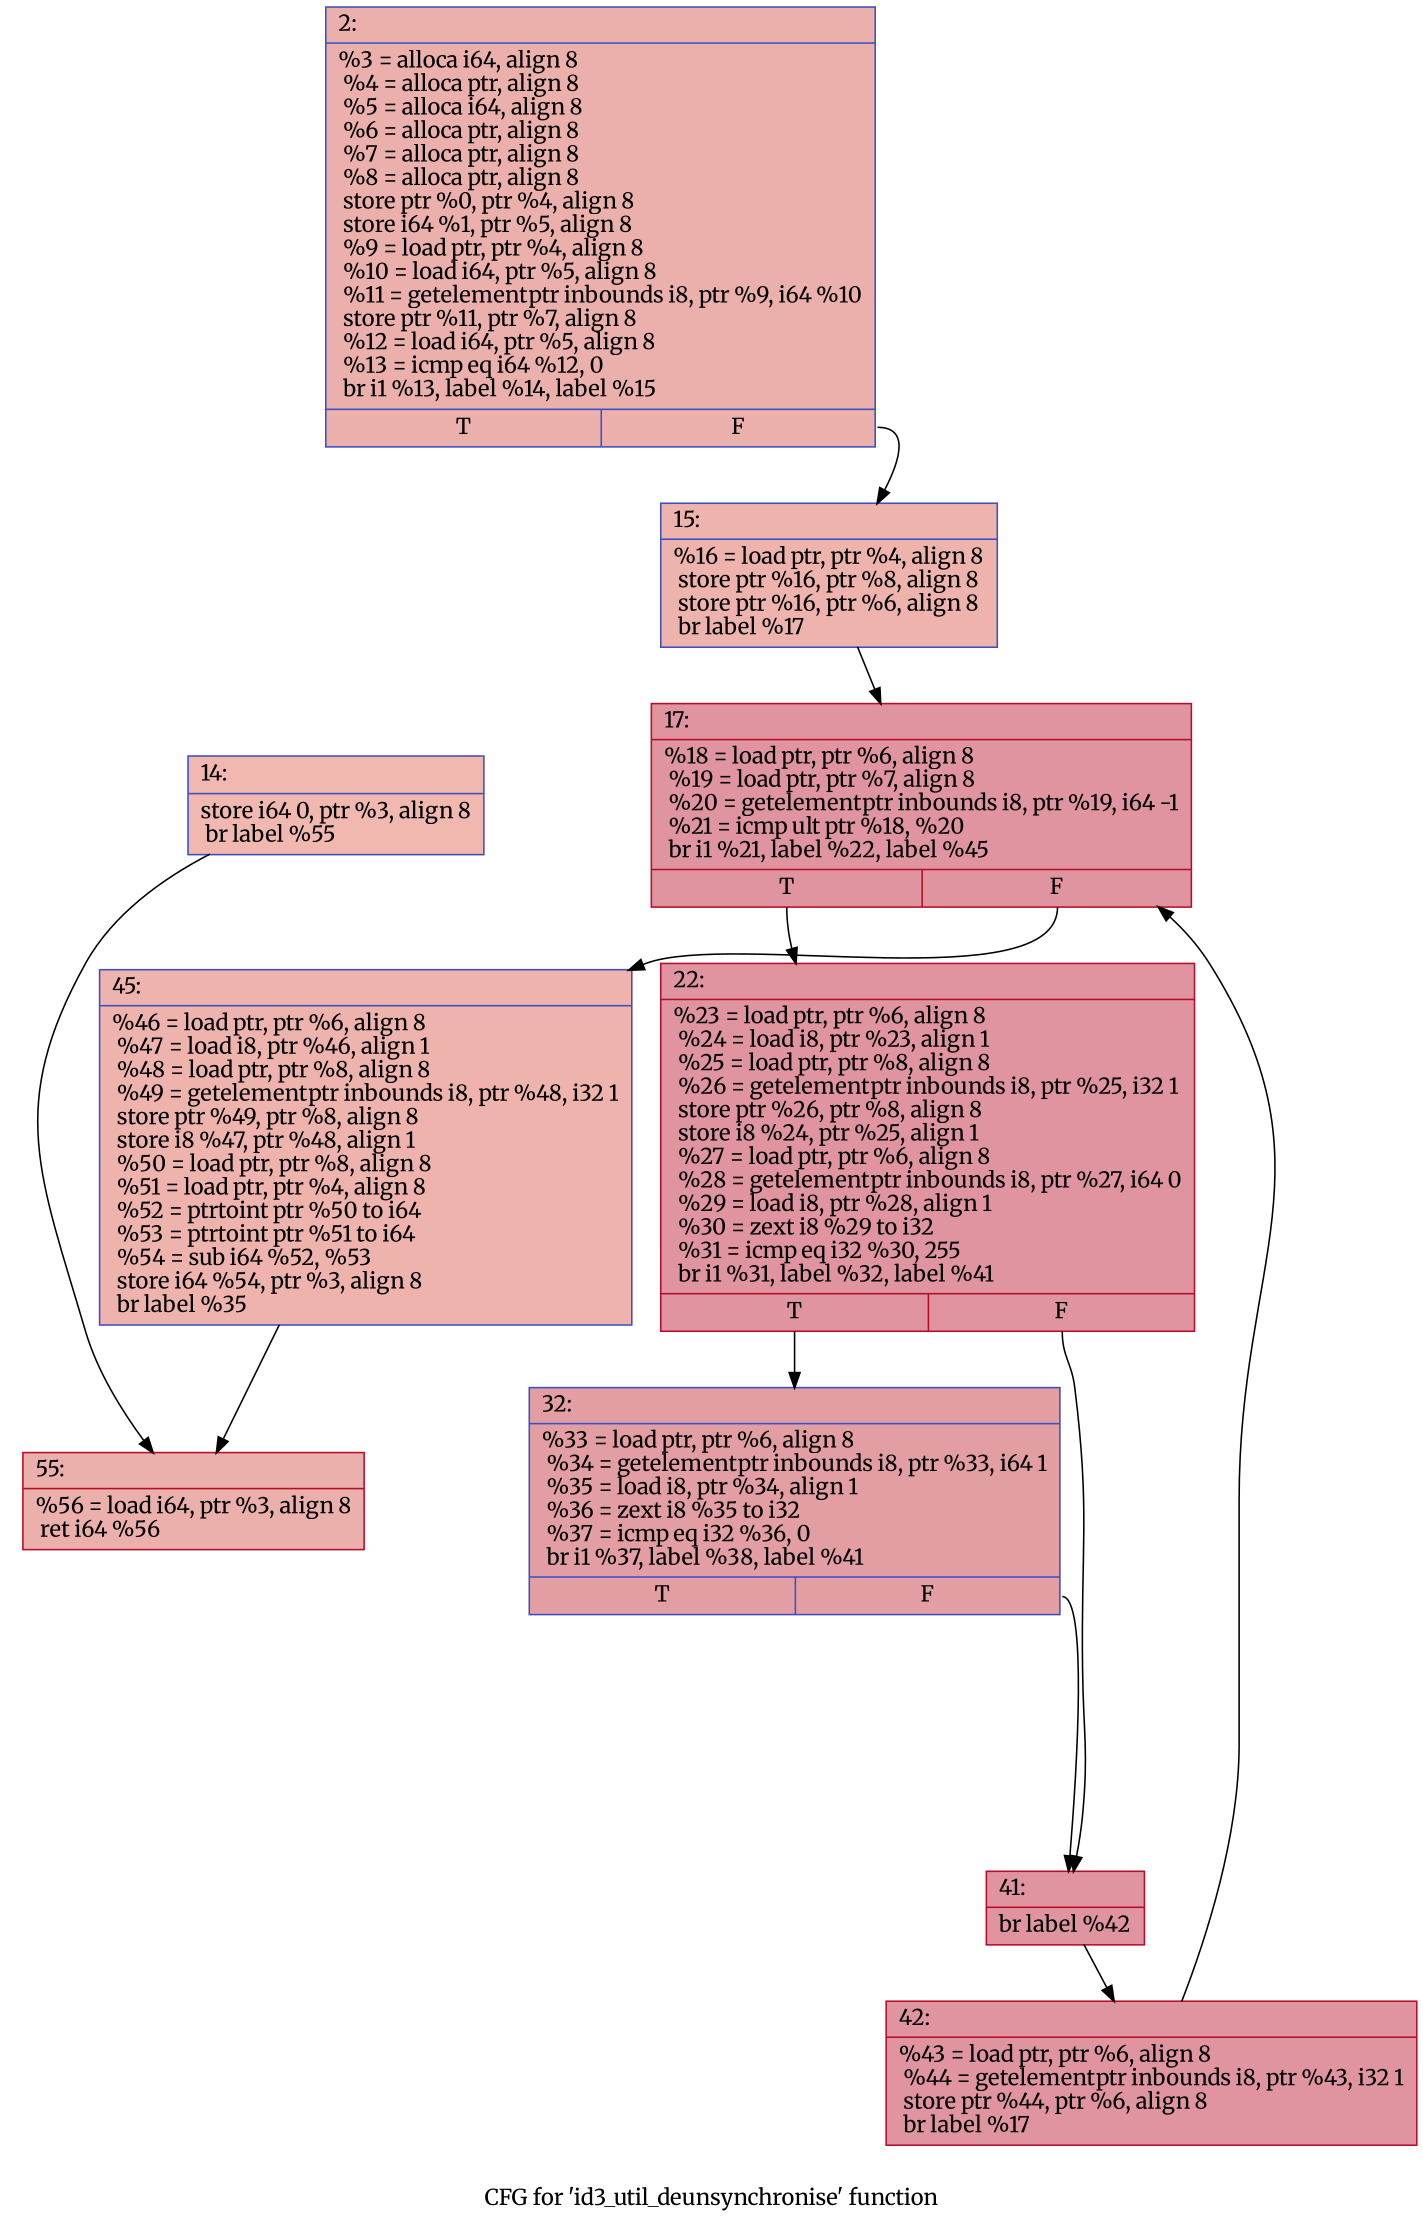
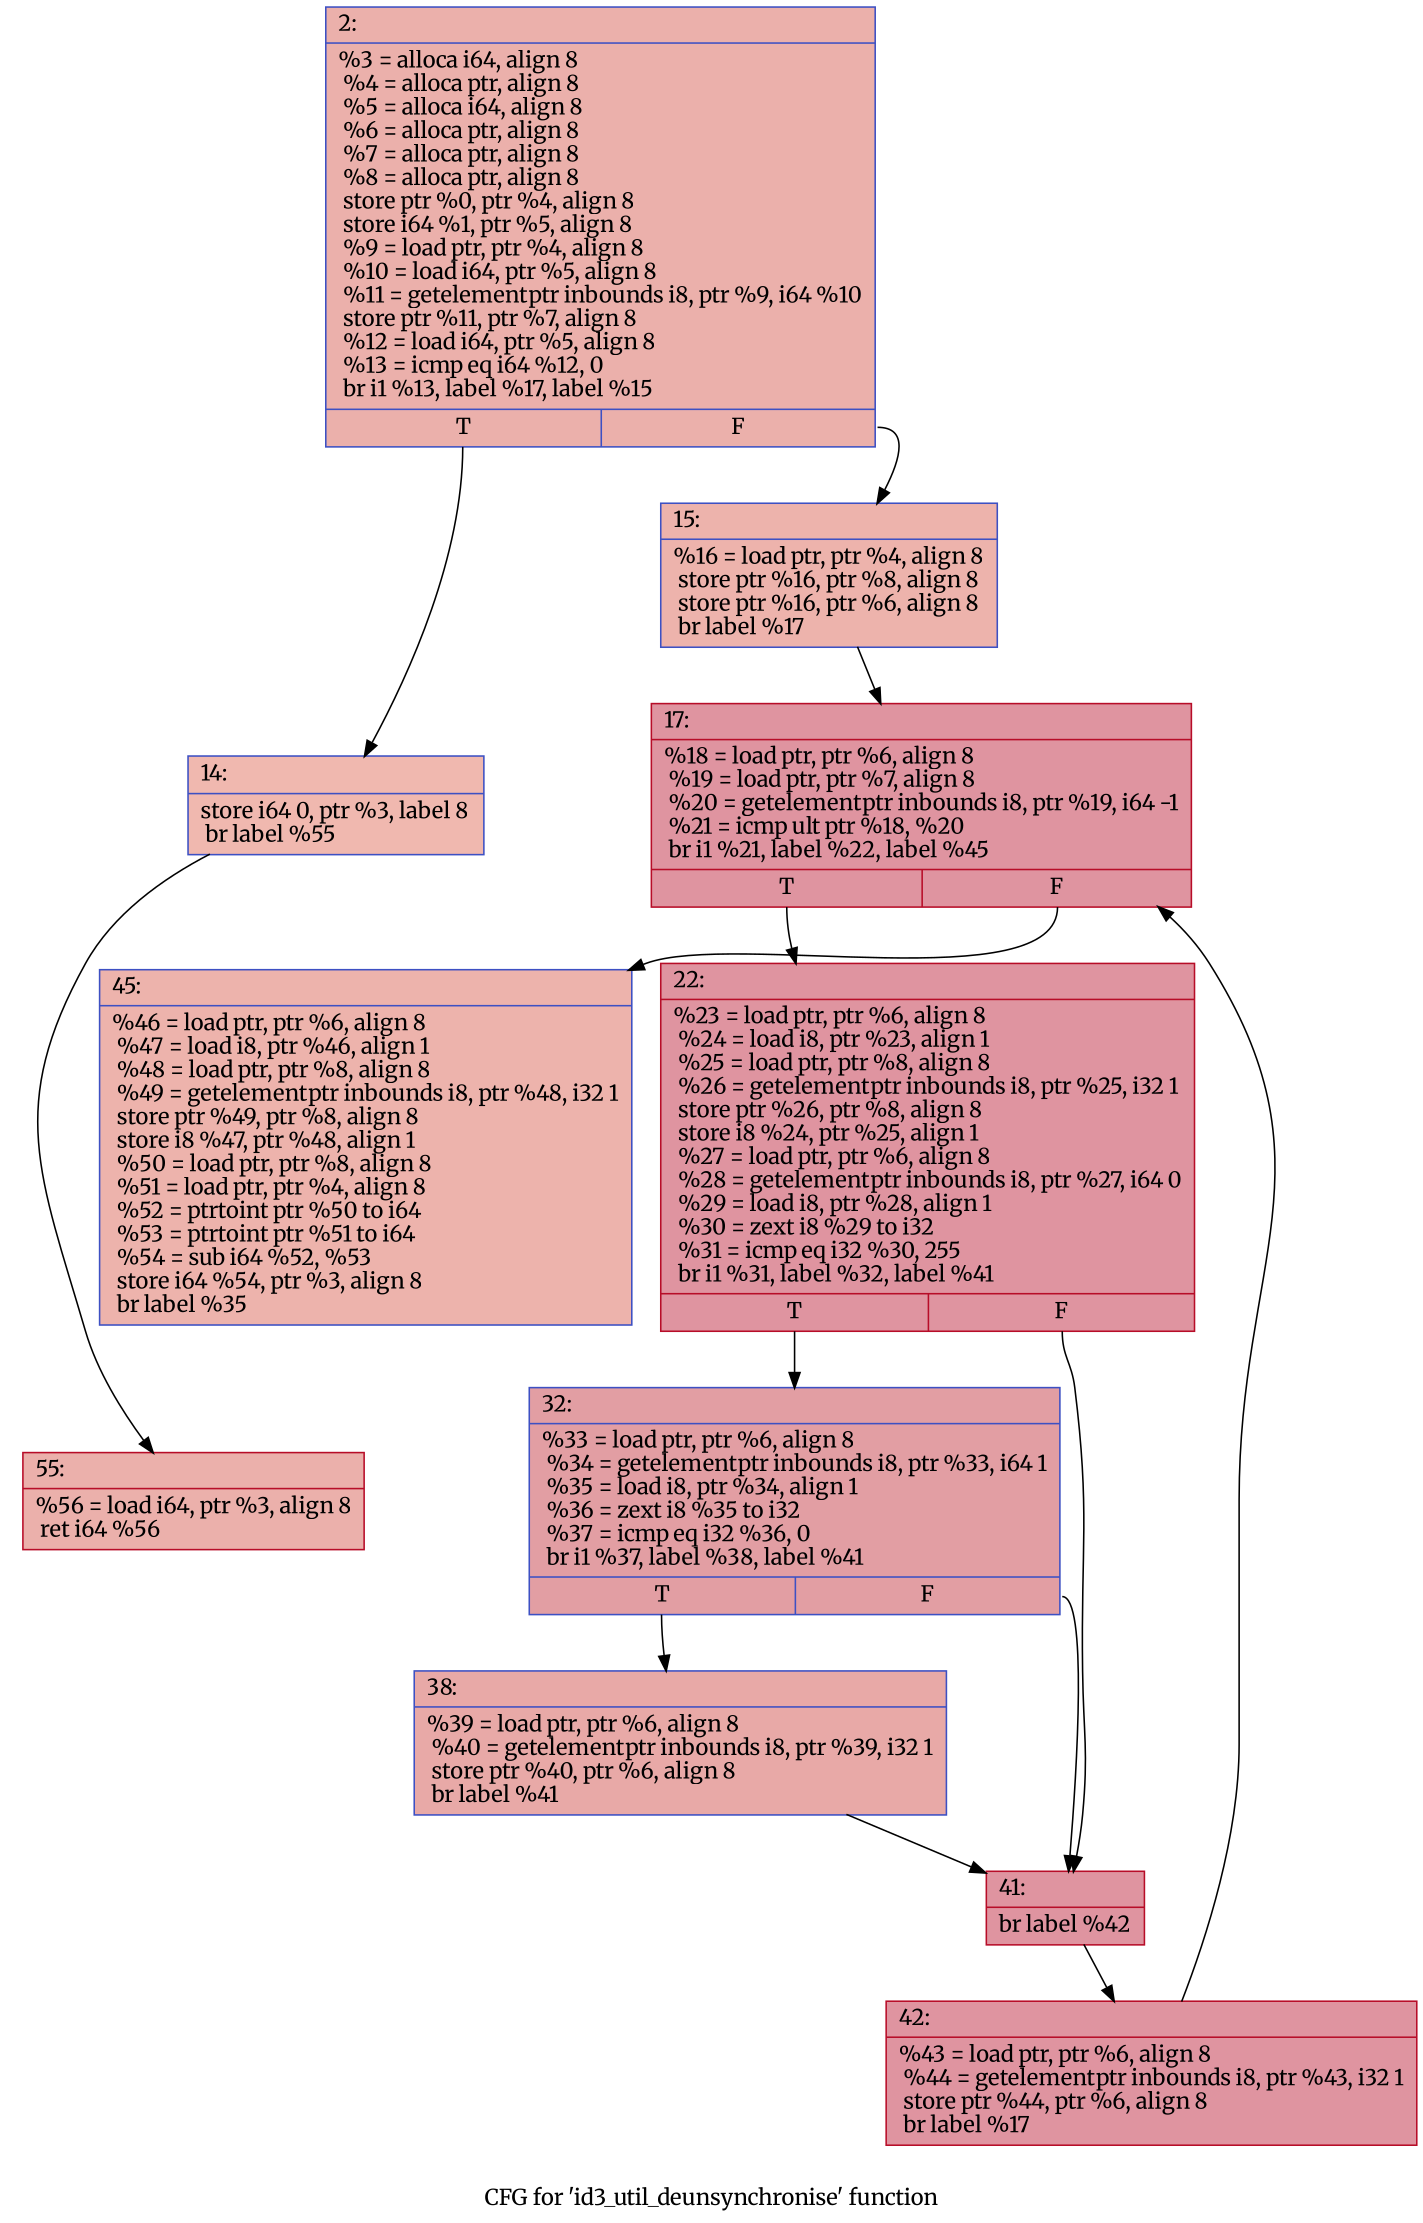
(498, 390) -> (496, 390)
none -> (435, 600)
(336, 812) -> (335, 812)
(251, 1382) -> none
none -> (680, 1743)
